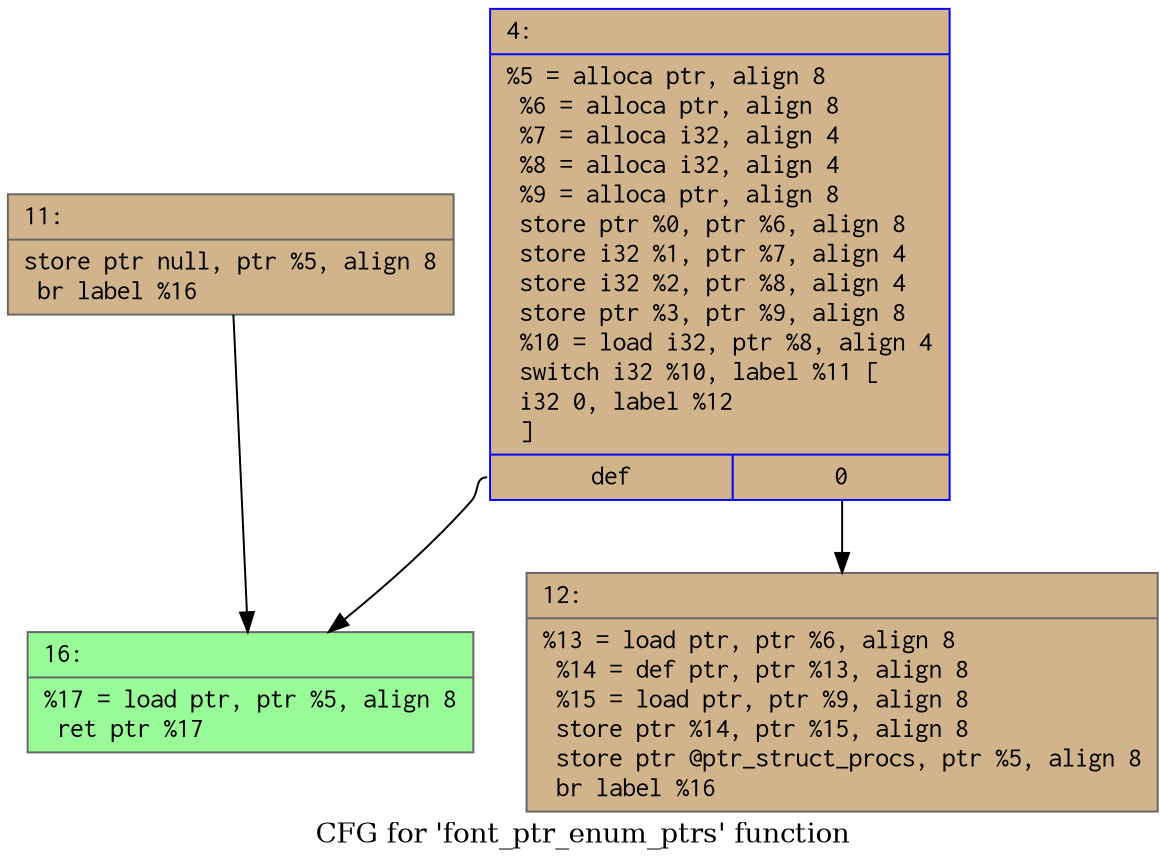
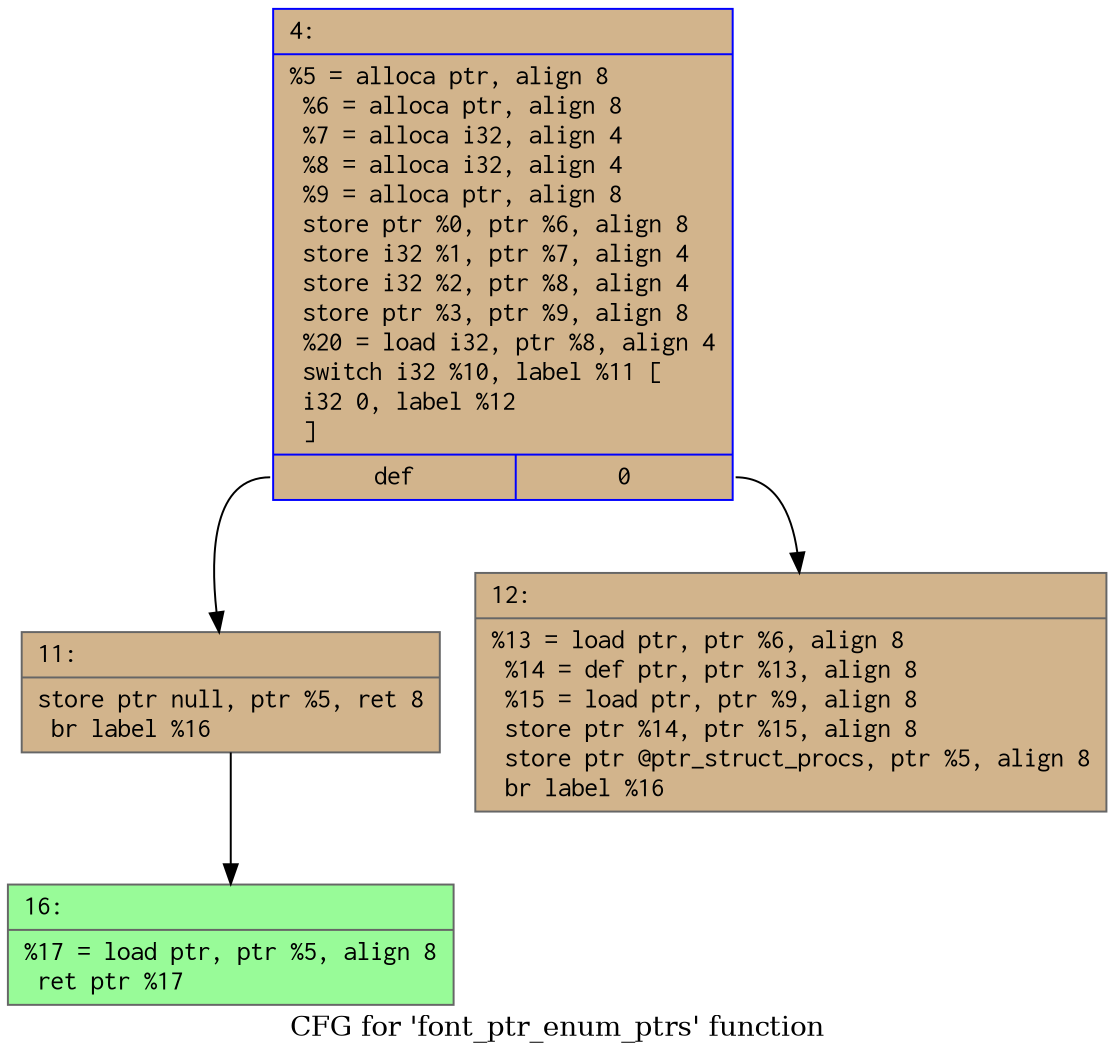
(231, 261) -> (231, 699)
(720, 342) -> (503, 342)
(421, 552) -> (218, 531)
